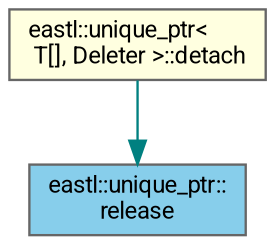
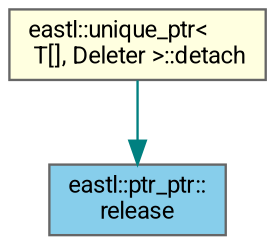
(138, 200) -> (138, 200)
